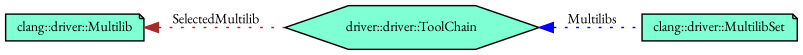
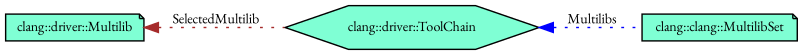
(412, 28) -> (412, 28)
(720, 28) -> (720, 28)
